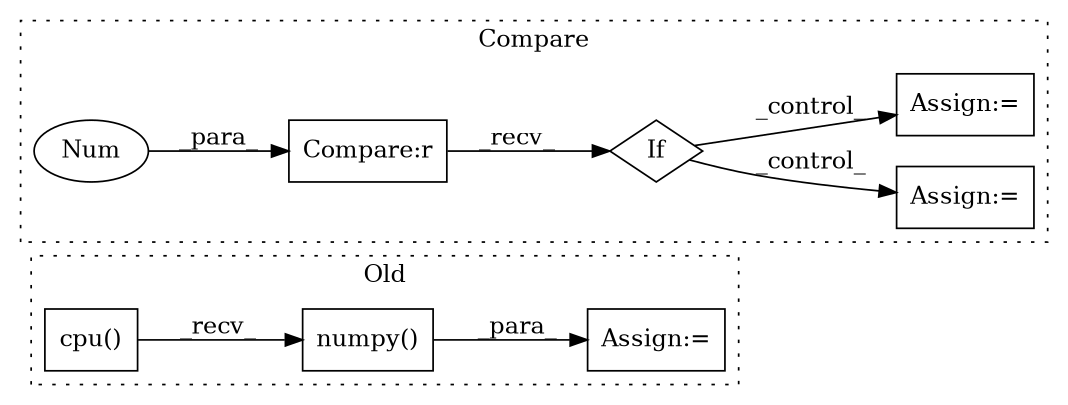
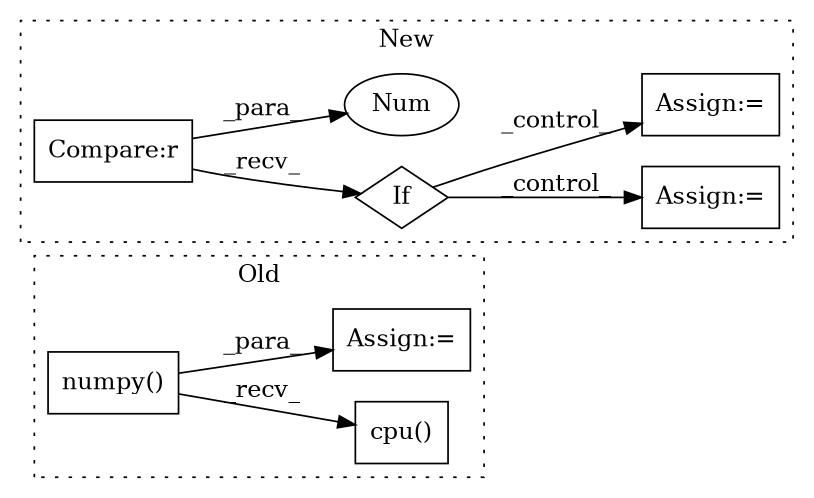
(534, 40) -> (407, 40)
(210, 151) -> (261, 127)
(211, 340) -> (259, 408)
